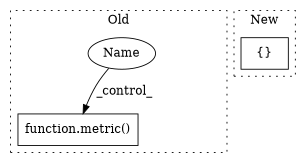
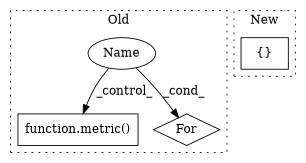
none -> (187, 130)
